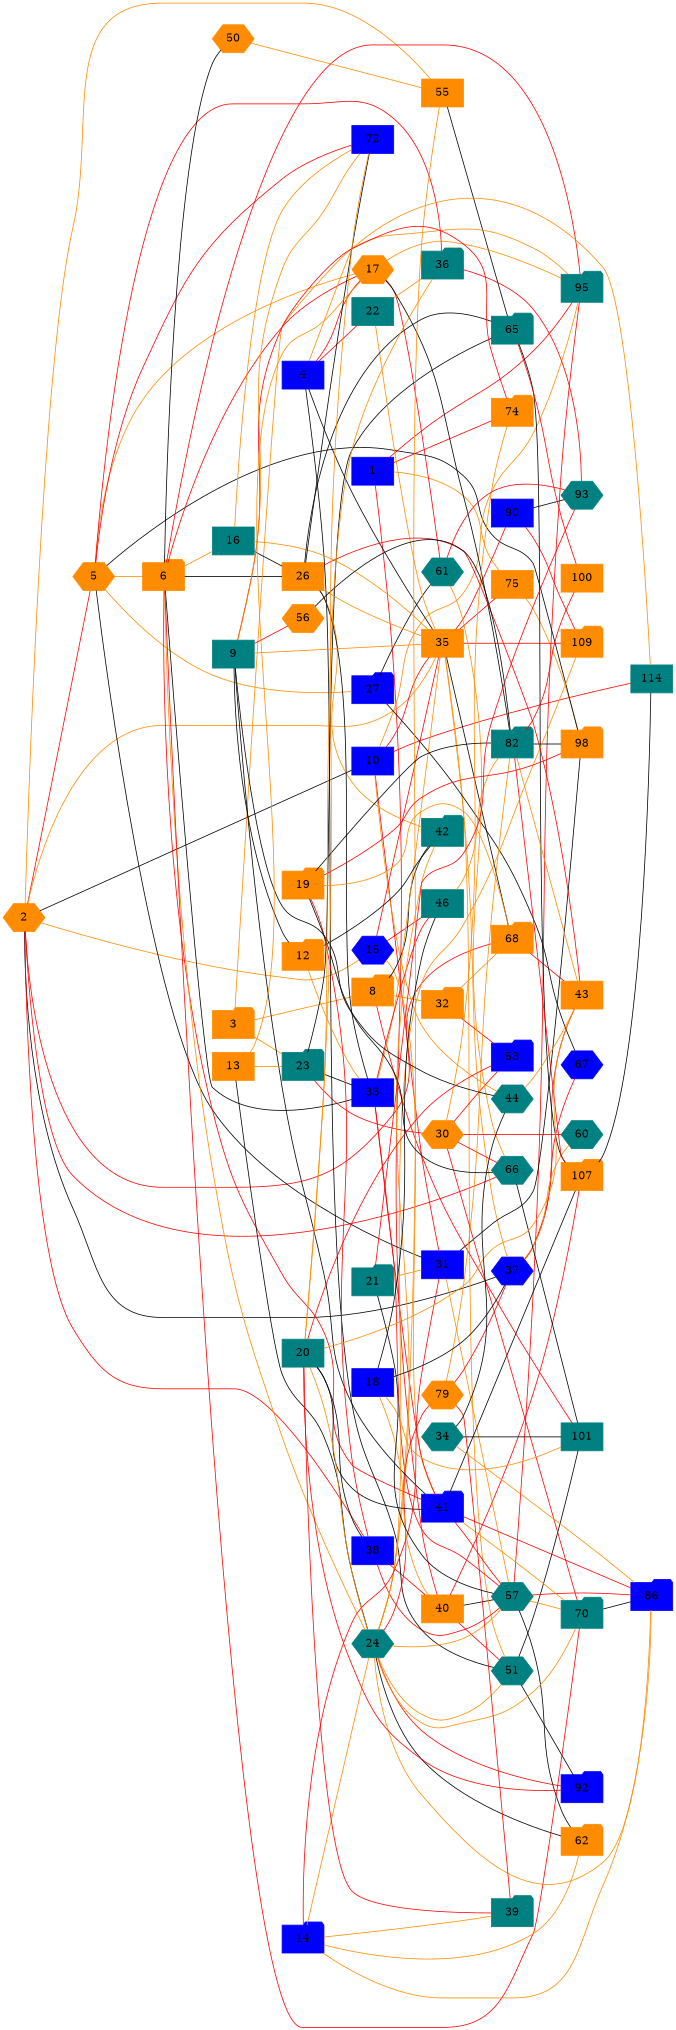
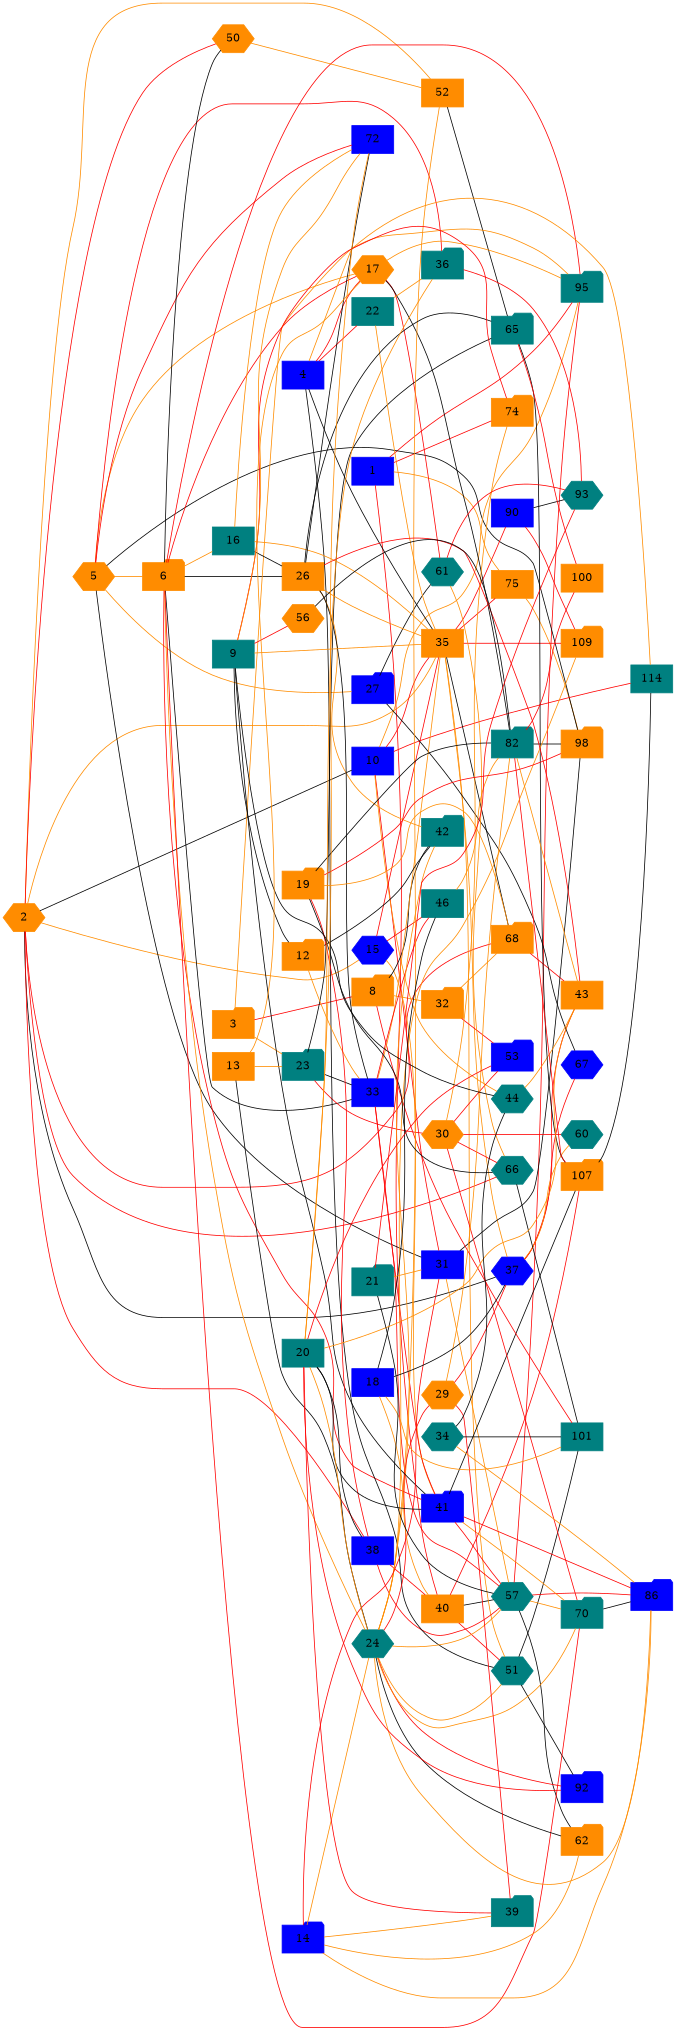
(443, 93) -> (443, 93)
(59, 747) -> (58, 448)
(303, 1008) -> (303, 1008)
(443, 1395) -> (443, 1395)
